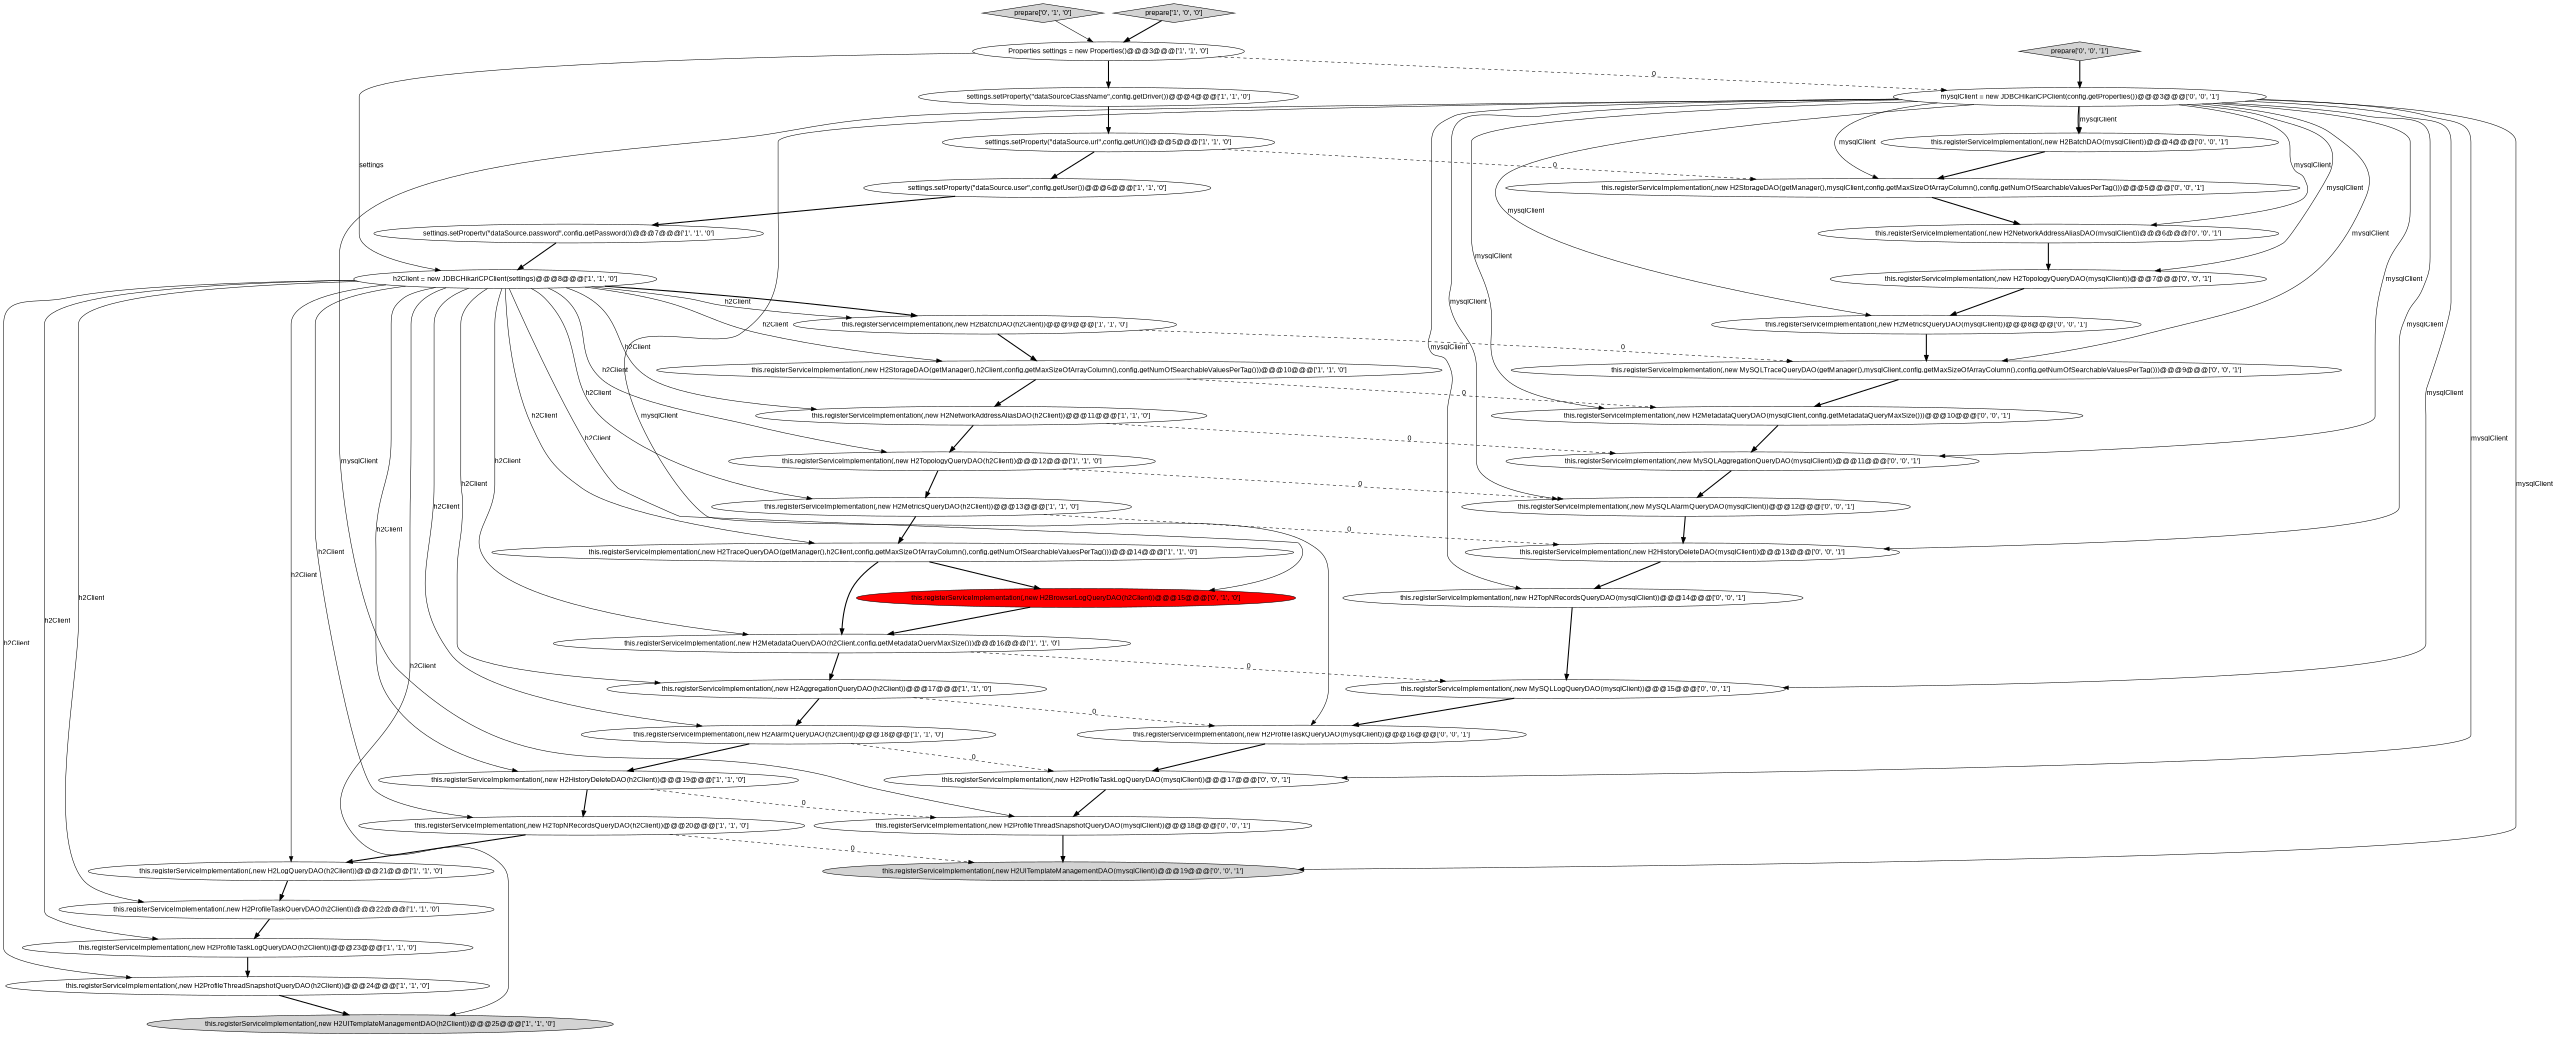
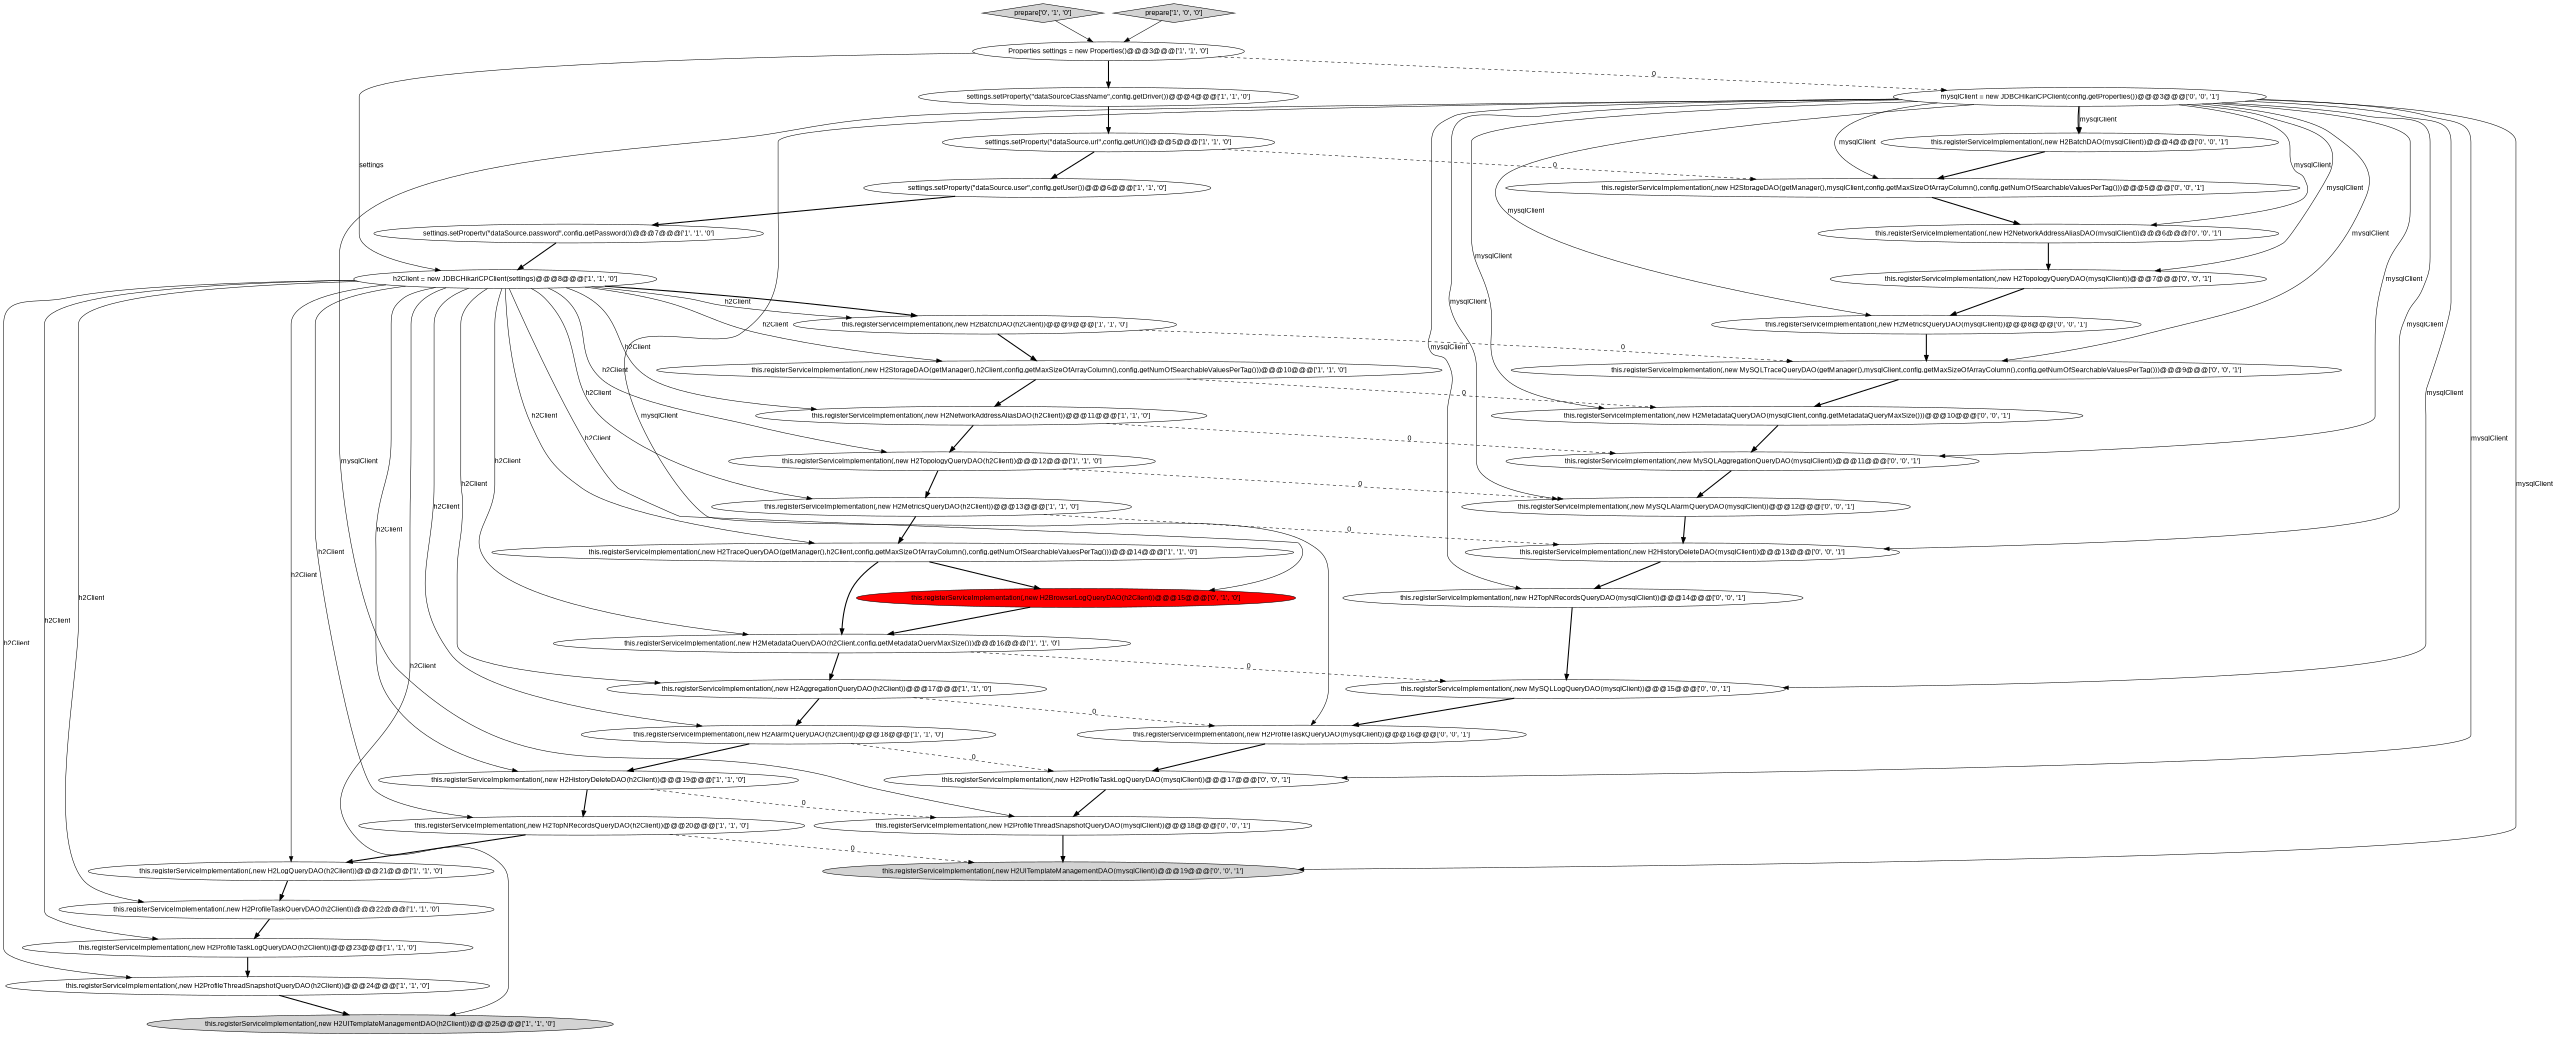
(1145, 30) -> (1145, 30)
(2080, 51) -> none
